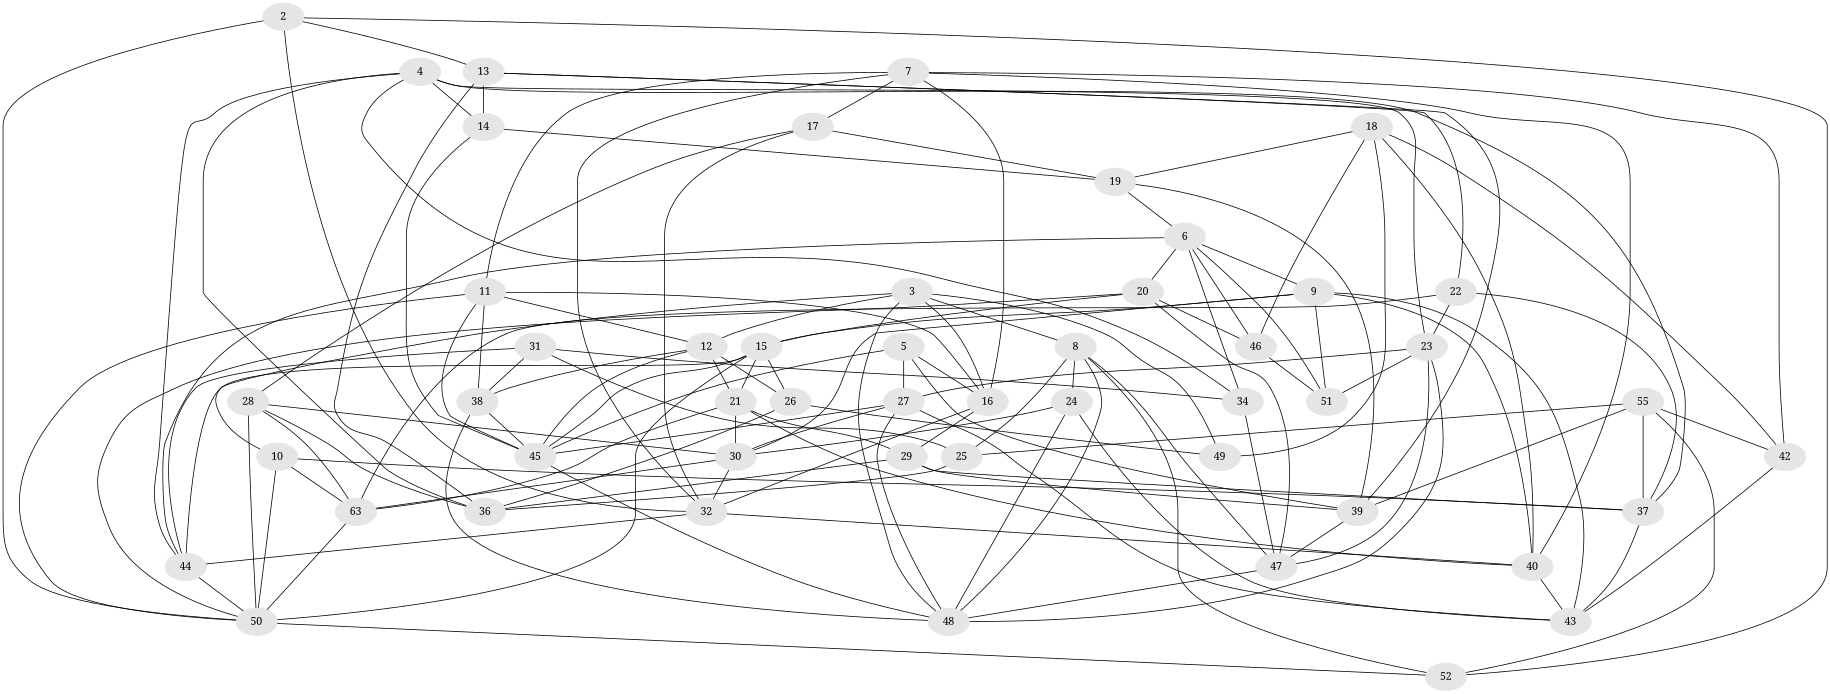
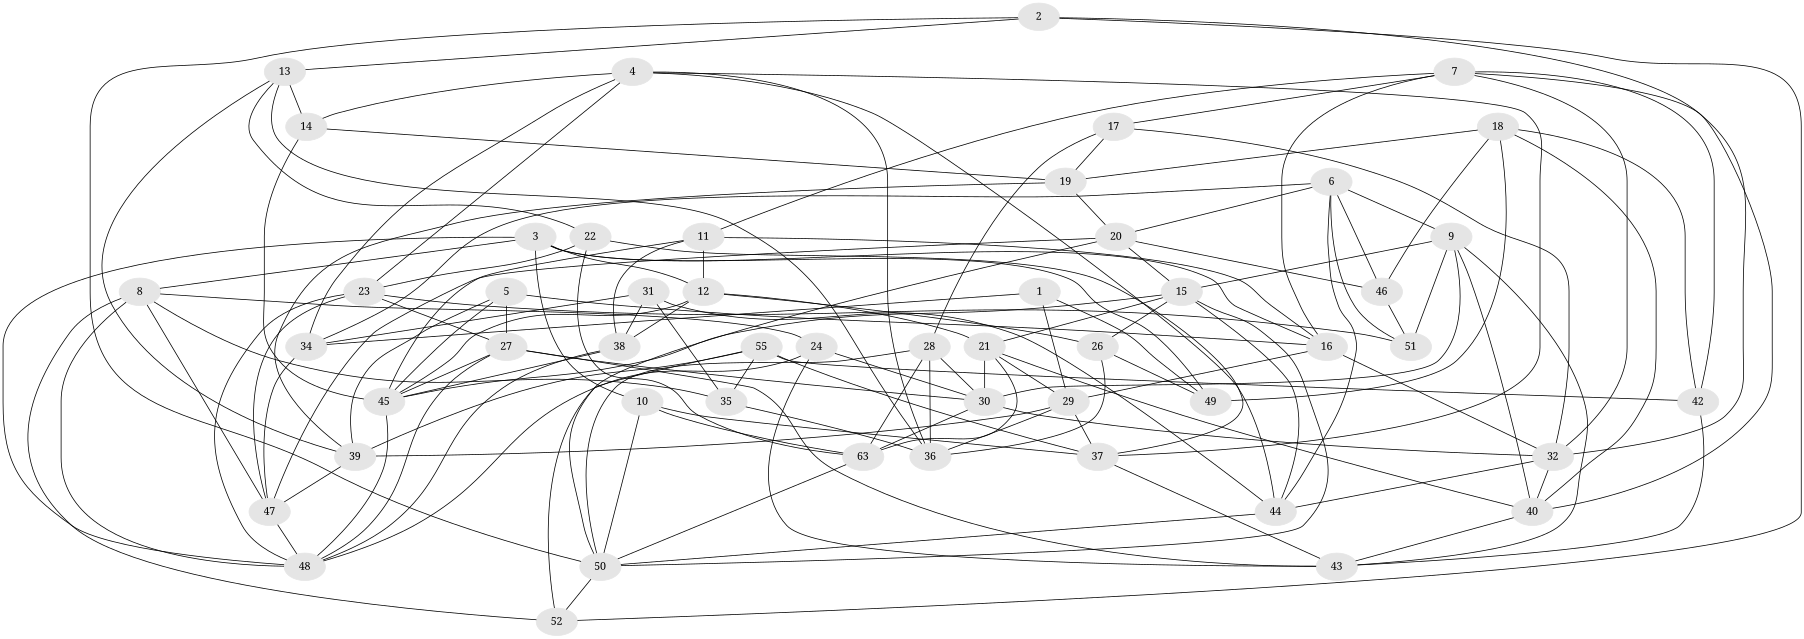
(1150, 209) -> (1091, 209)
none -> (1040, 292)
(76, 392) -> none
(962, 457) -> (726, 402)
